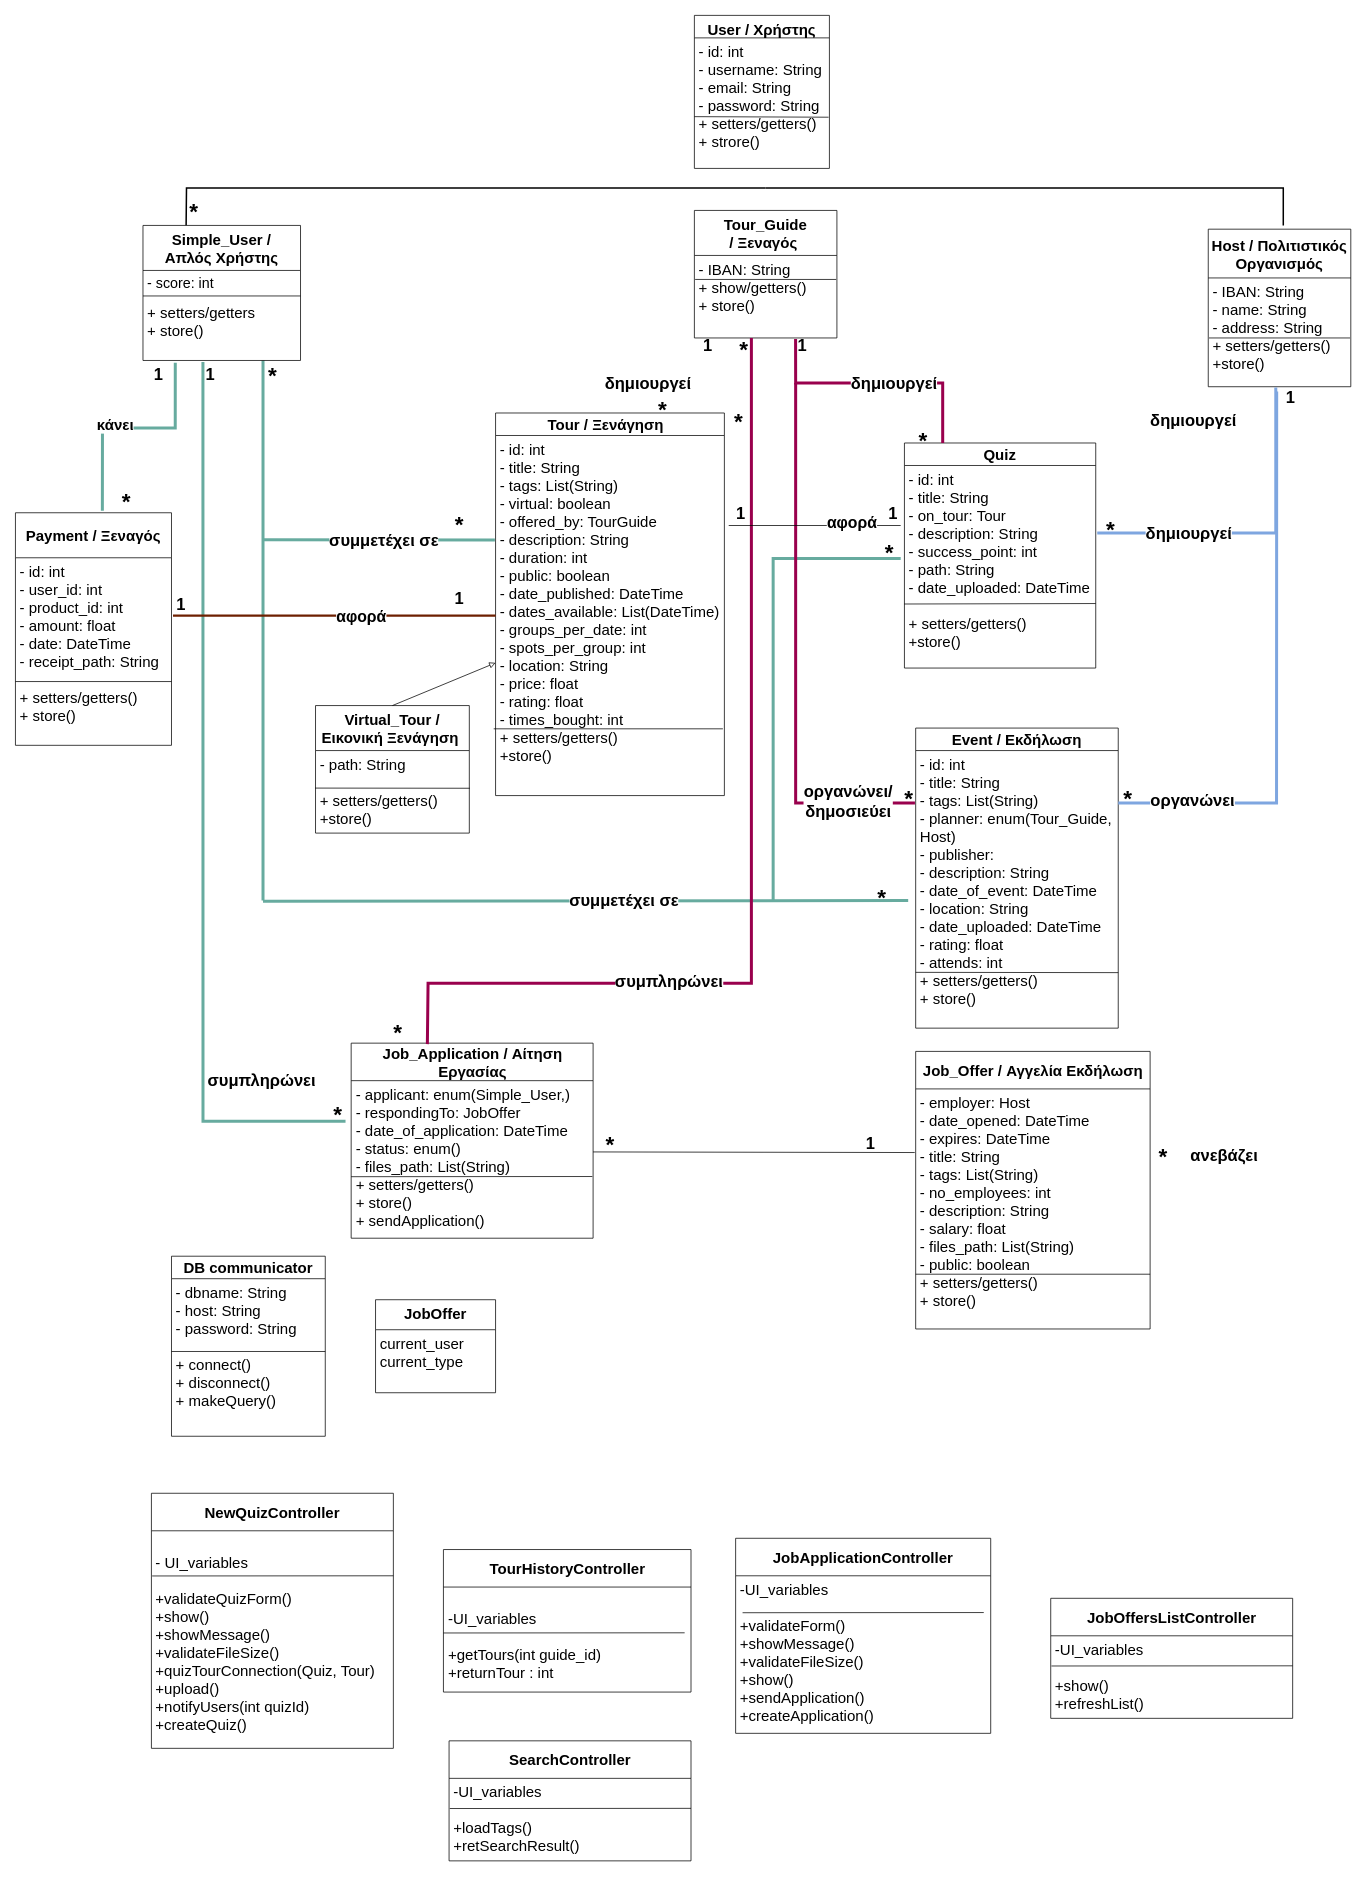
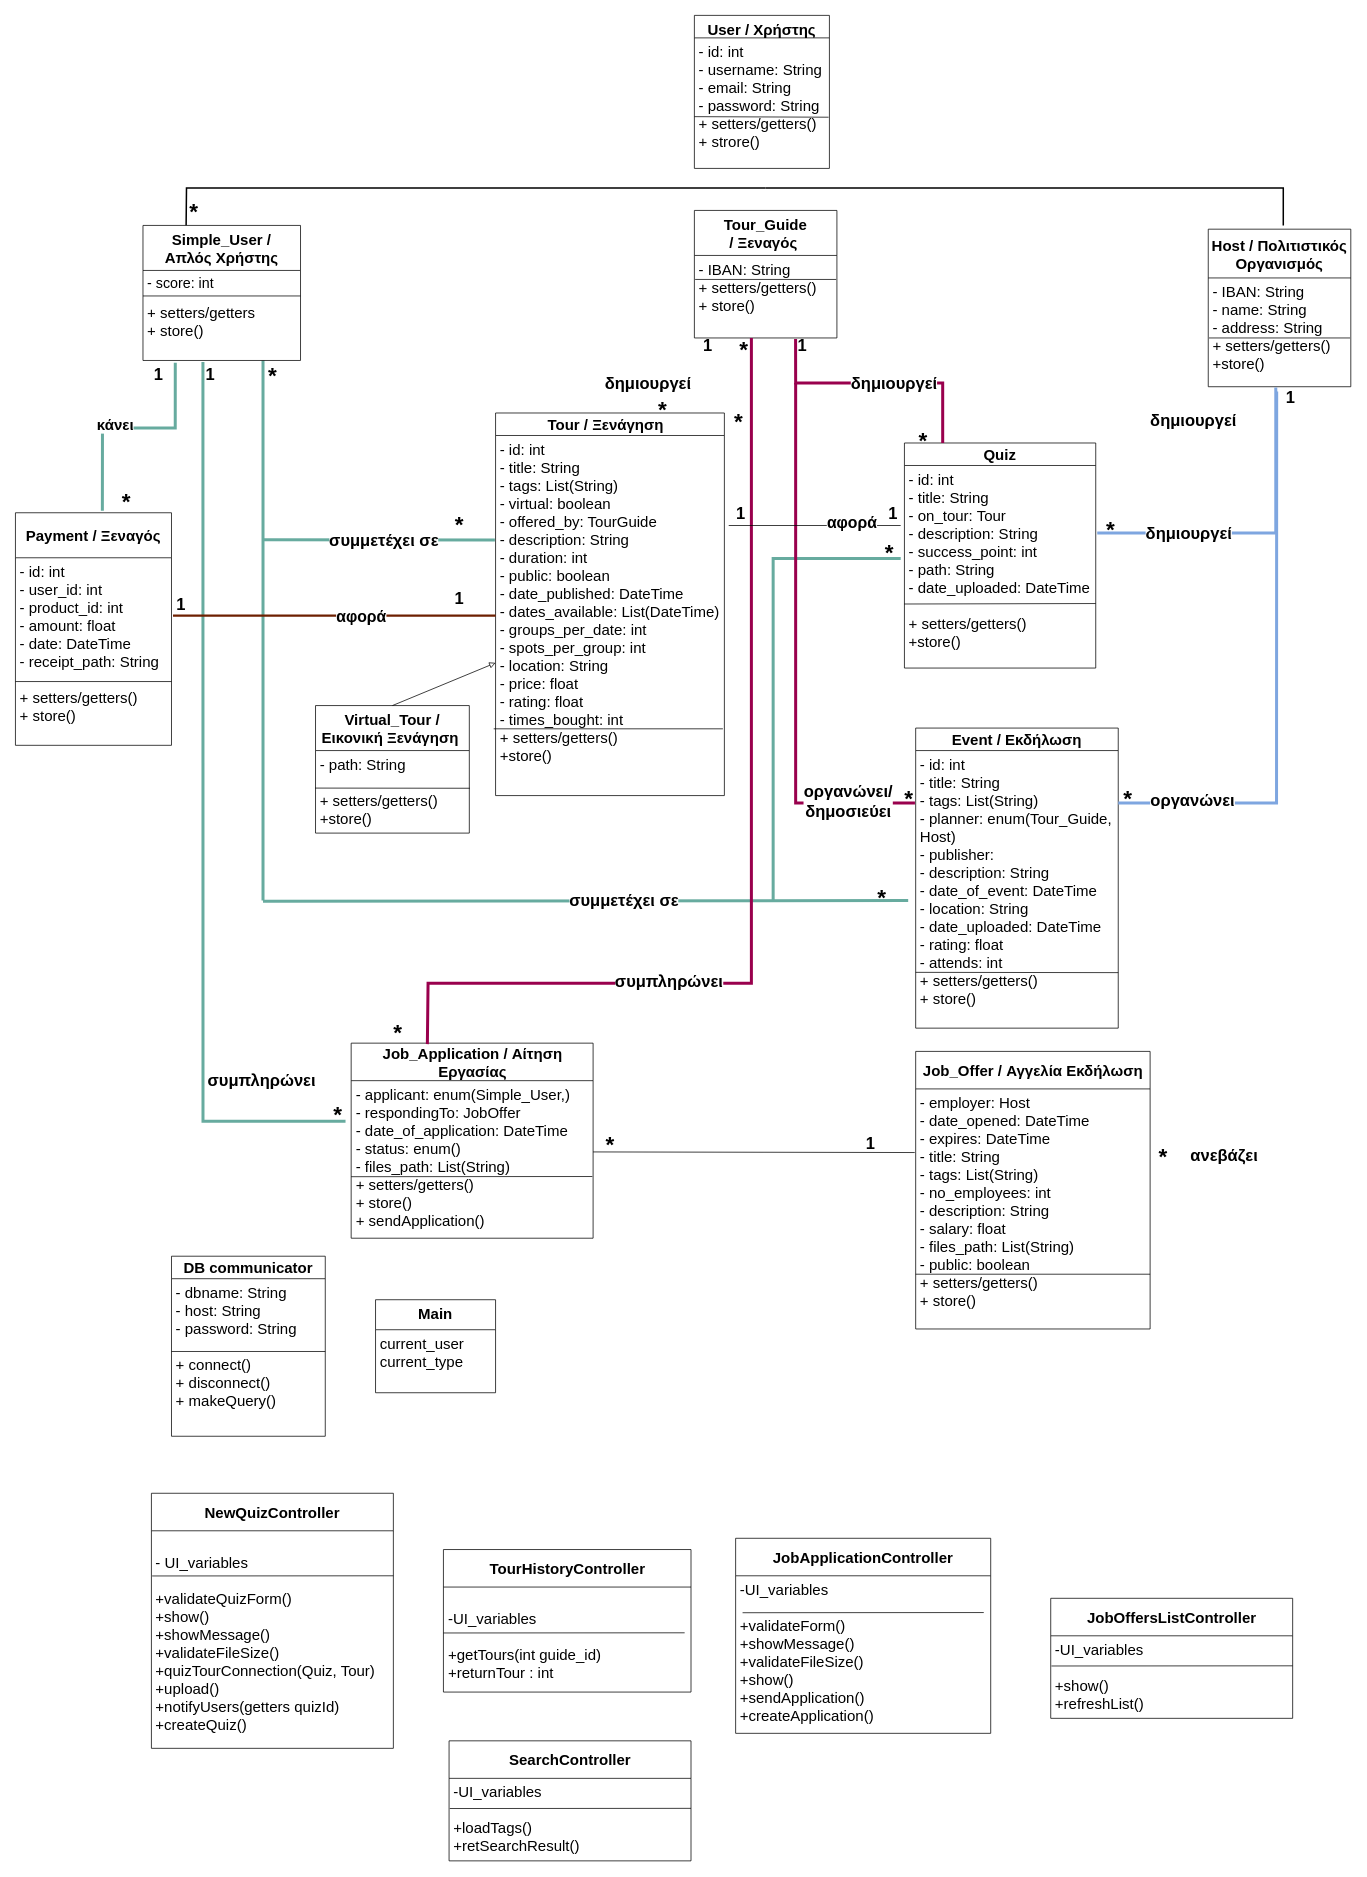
(764, 288) -> (766, 297)
(435, 1314) -> (435, 1314)
(273, 1626) -> (273, 1626)
